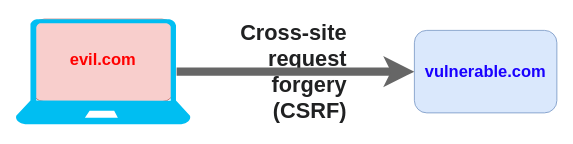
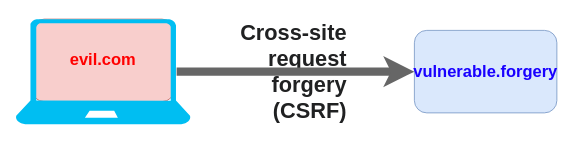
(486, 72) -> (486, 72)
